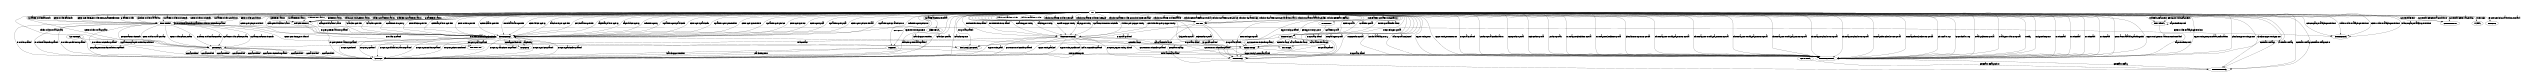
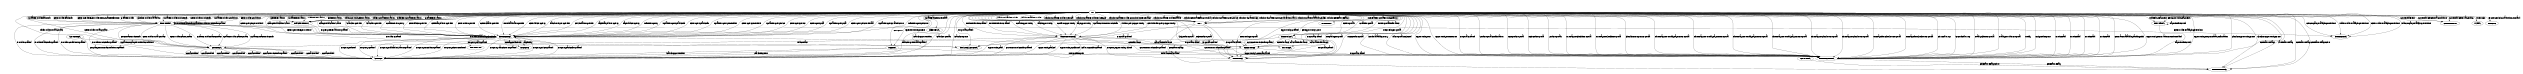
(1199, 23) -> (1199, 23)
(1312, 34) -> none
(320, 41) -> (285, 32)
(332, 48) -> none
(2024, 62) -> (2022, 64)
